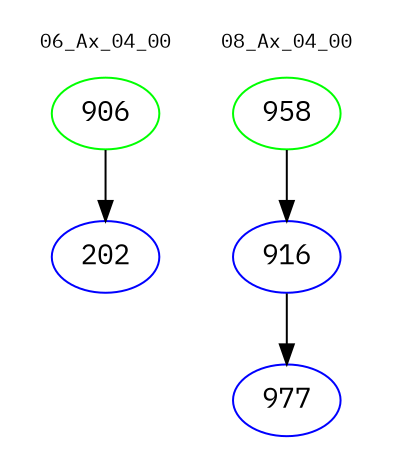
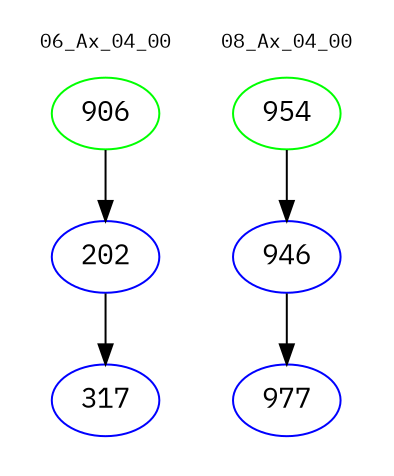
(287, 114) -> (287, 114)
(287, 257) -> (287, 257)
none -> (106, 400)
